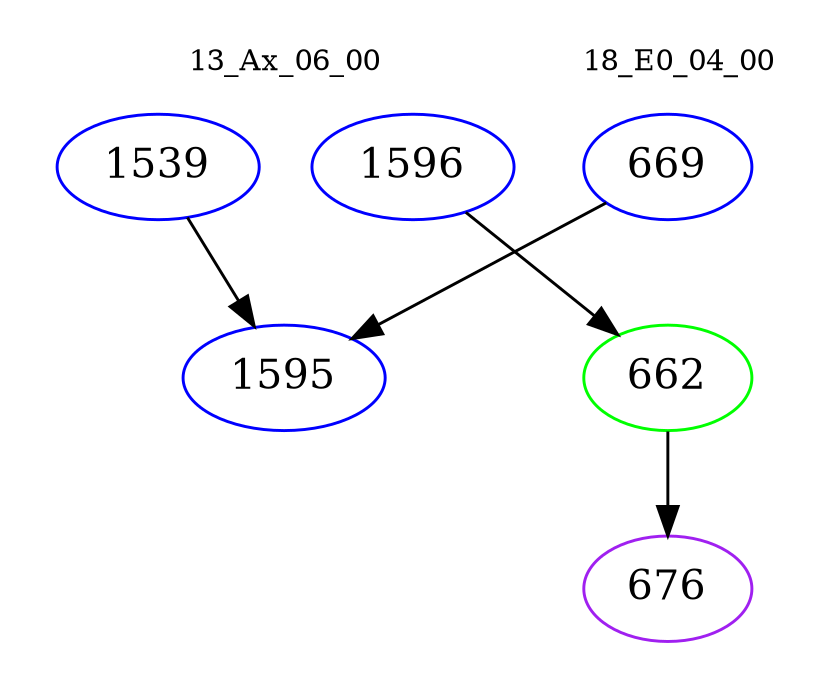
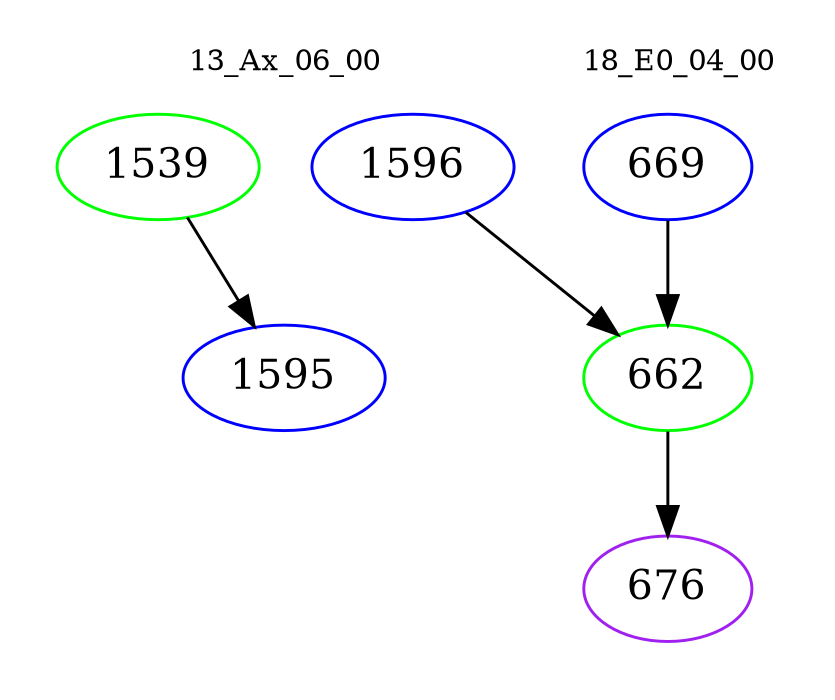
(158, 167) -> (158, 167)
(492, 264) -> (668, 258)
